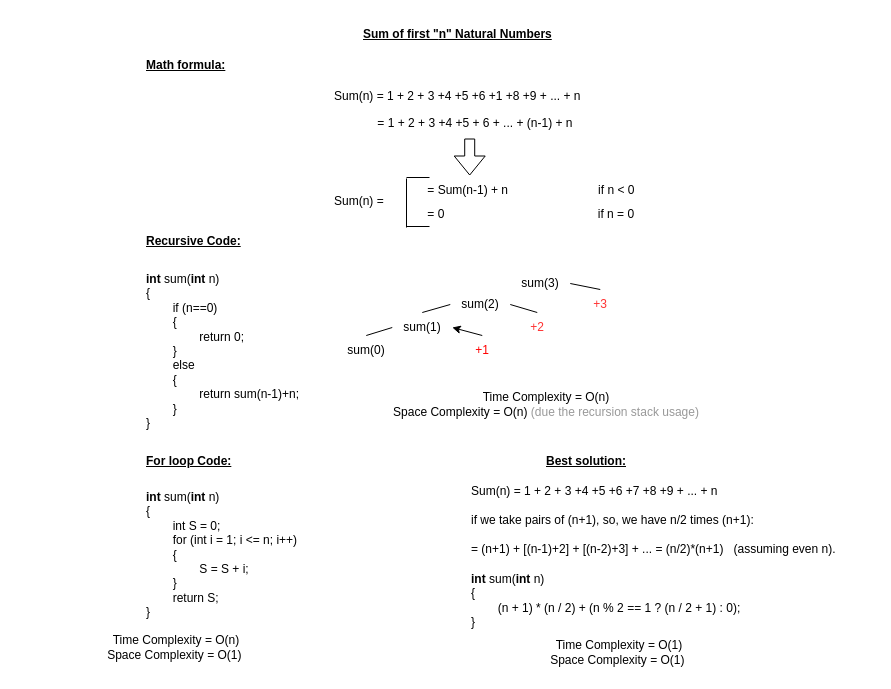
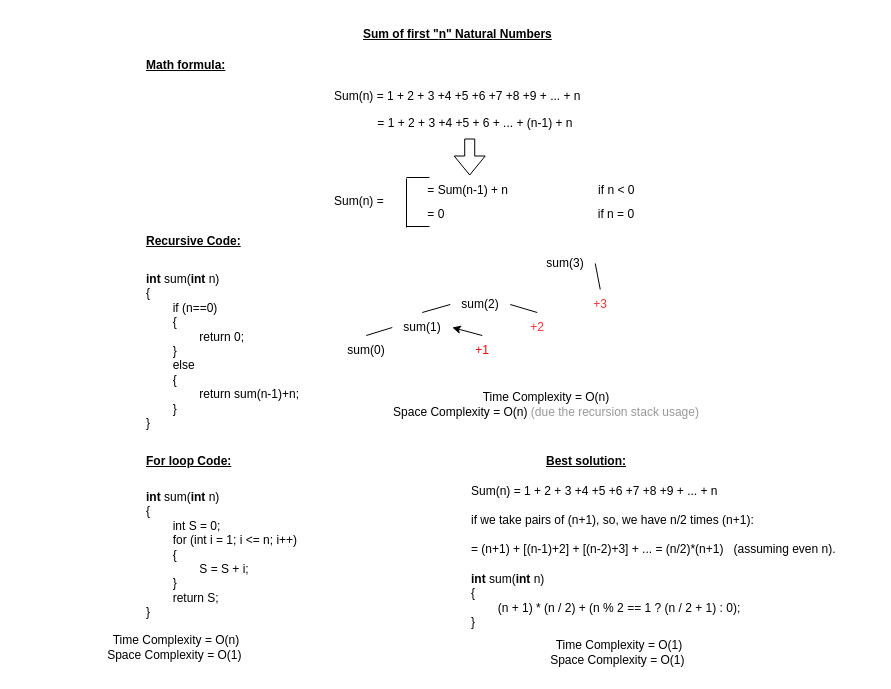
(459, 97) -> (459, 97)
(540, 284) -> (565, 264)
